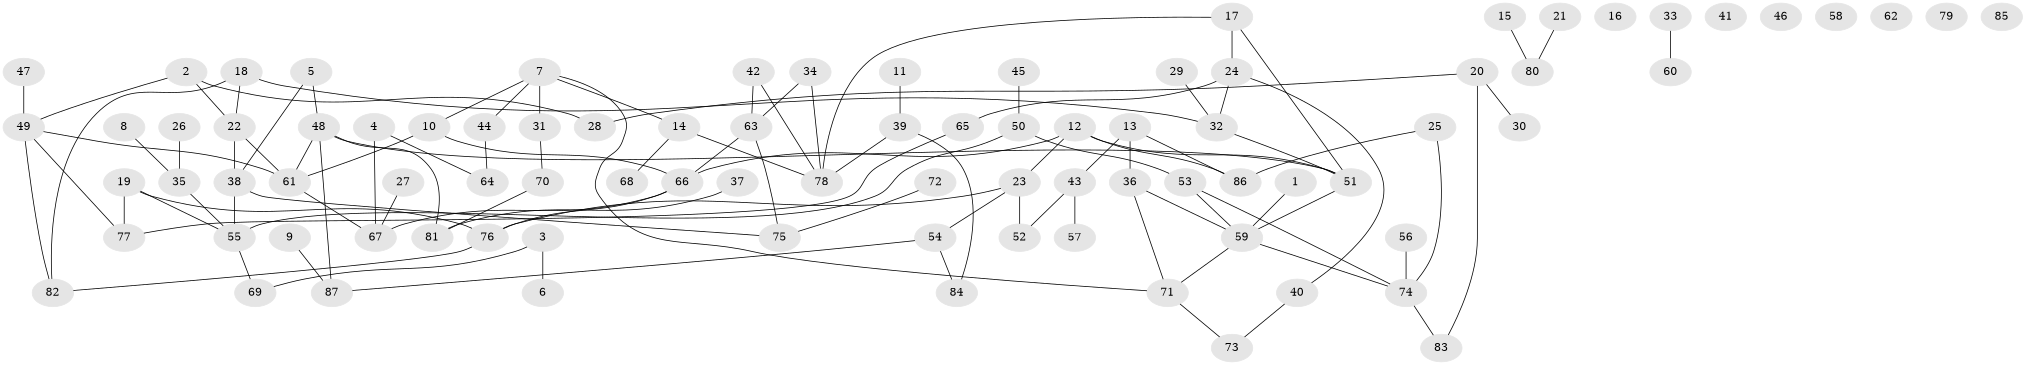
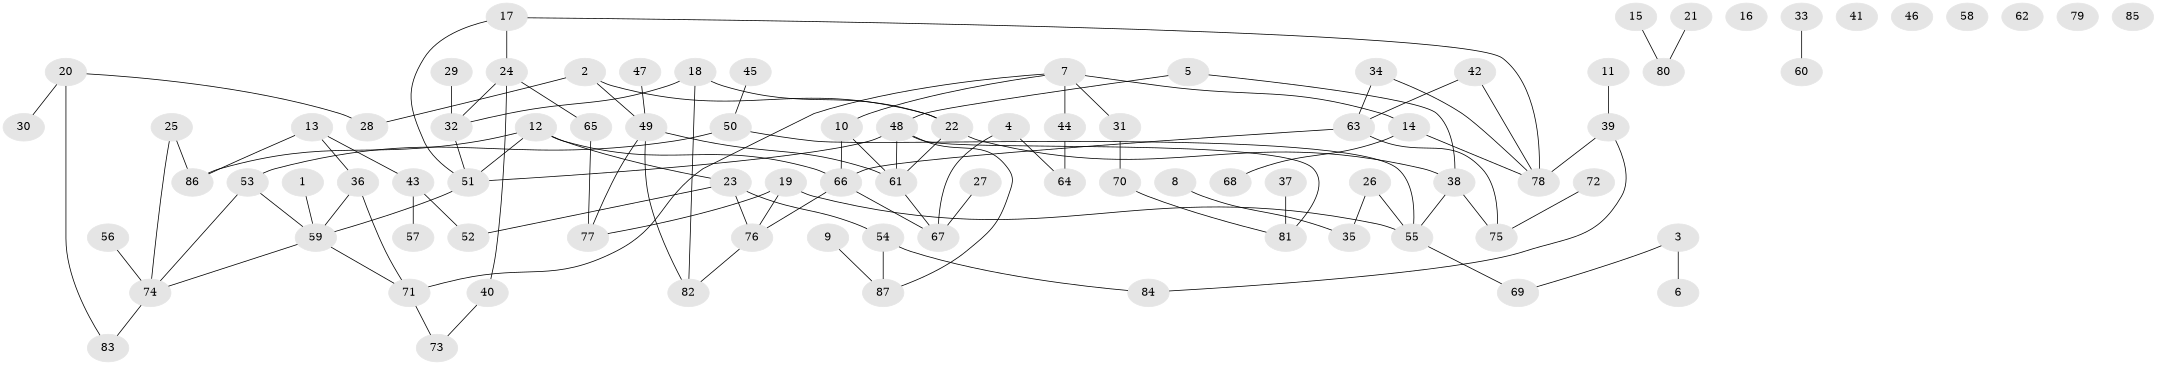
(209, 212) -> (1391, 210)
